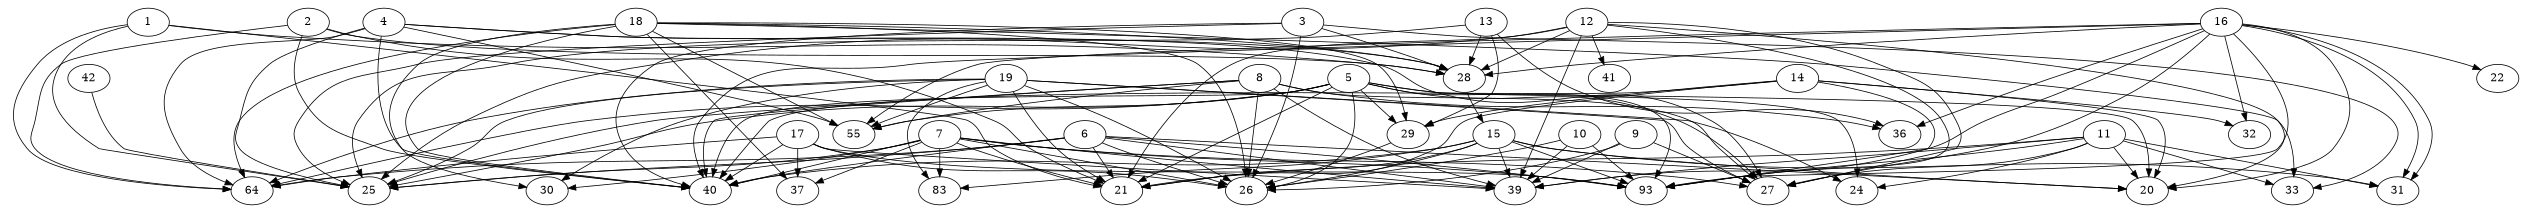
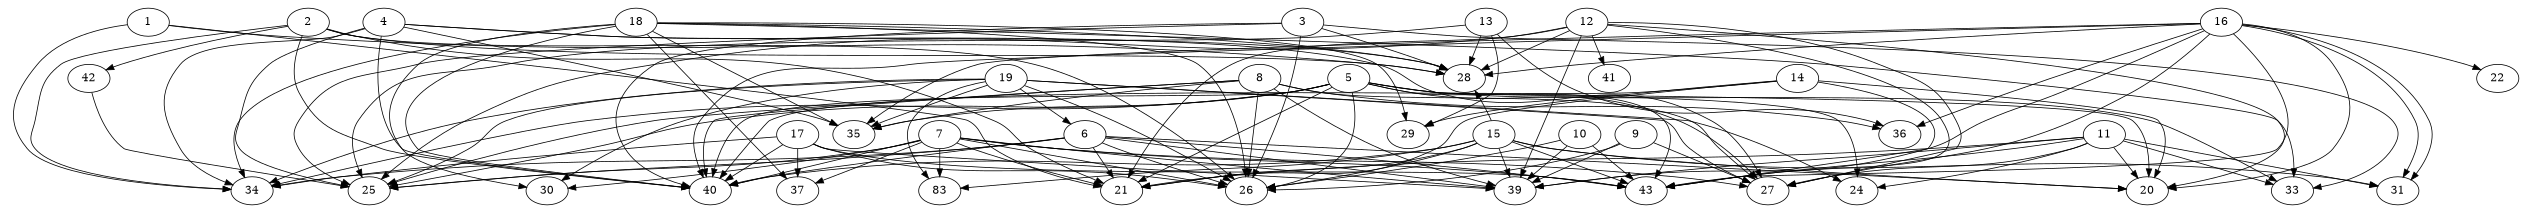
none -> (200, 44)
(1473, 104) -> (1486, 109)
(1379, 107) -> (1826, 98)
(1043, 134) -> (1042, 104)
(854, 135) -> (854, 135)
(2250, 135) -> none
(118, 152) -> none
(1332, 164) -> (793, 46)
(252, 191) -> (252, 191)
(1646, 191) -> (1646, 191)
